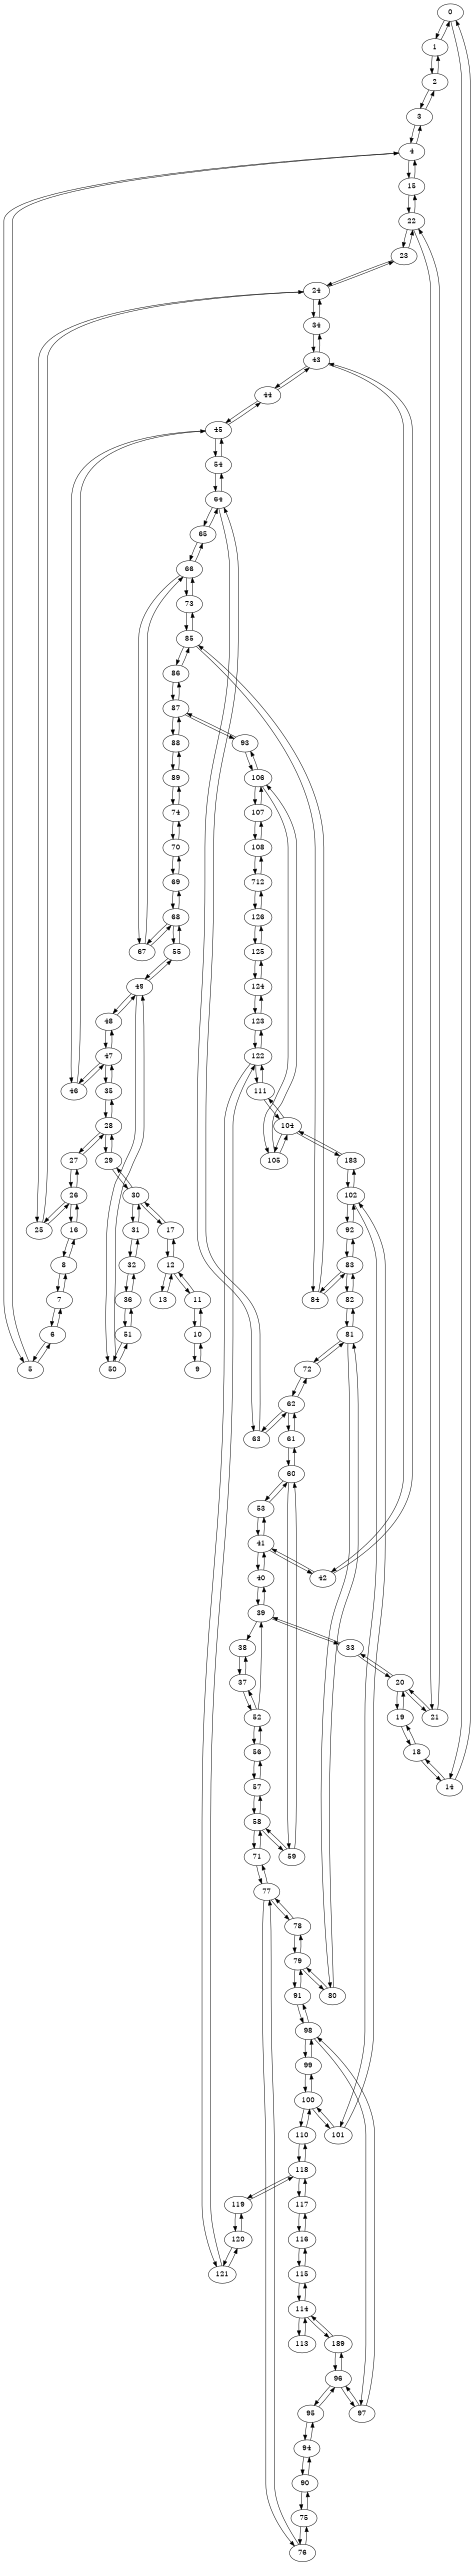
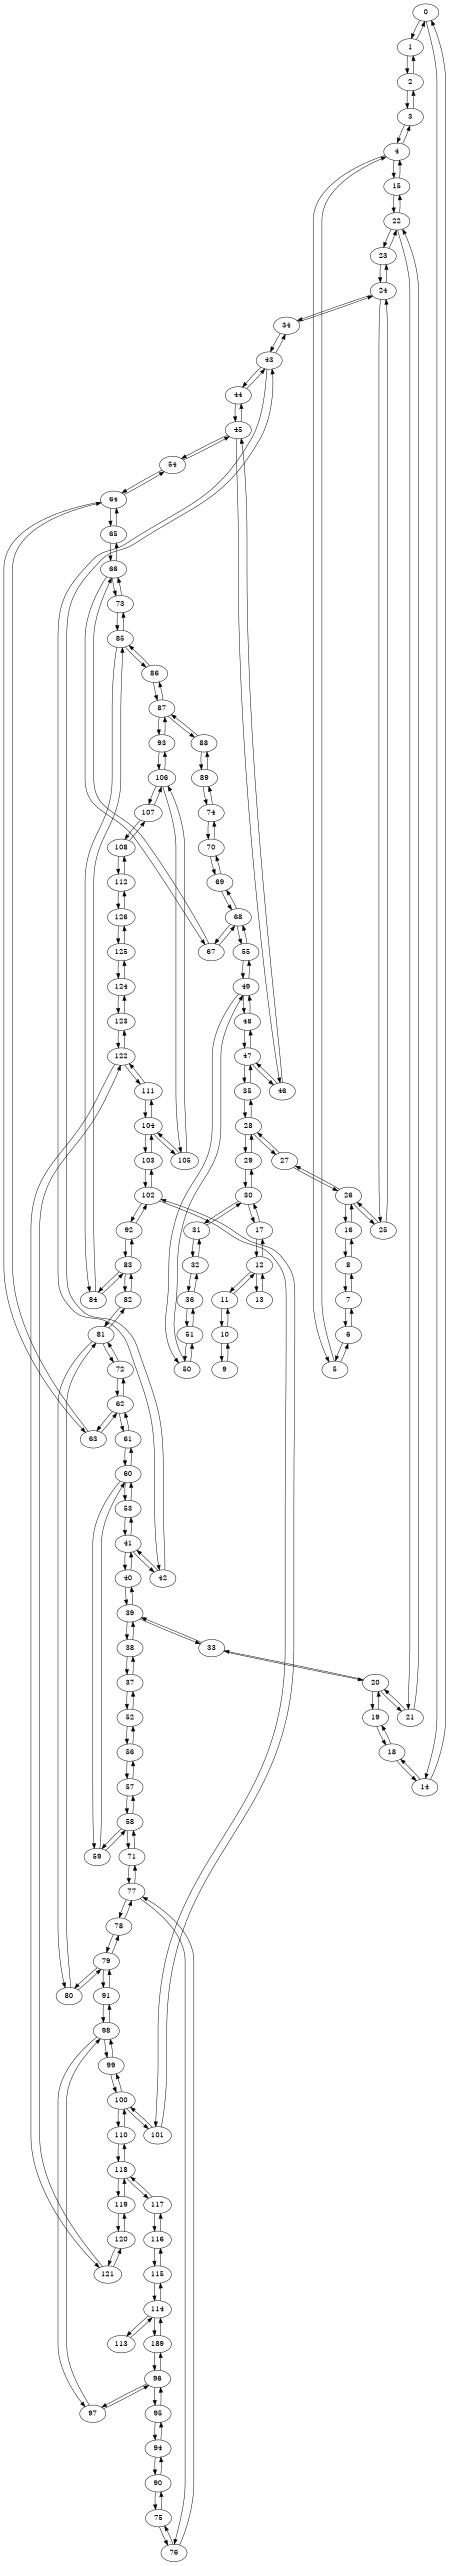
(258, 883) -> (121, 883)
(351, 1161) -> (148, 1161)
(261, 1668) -> (133, 1633)
